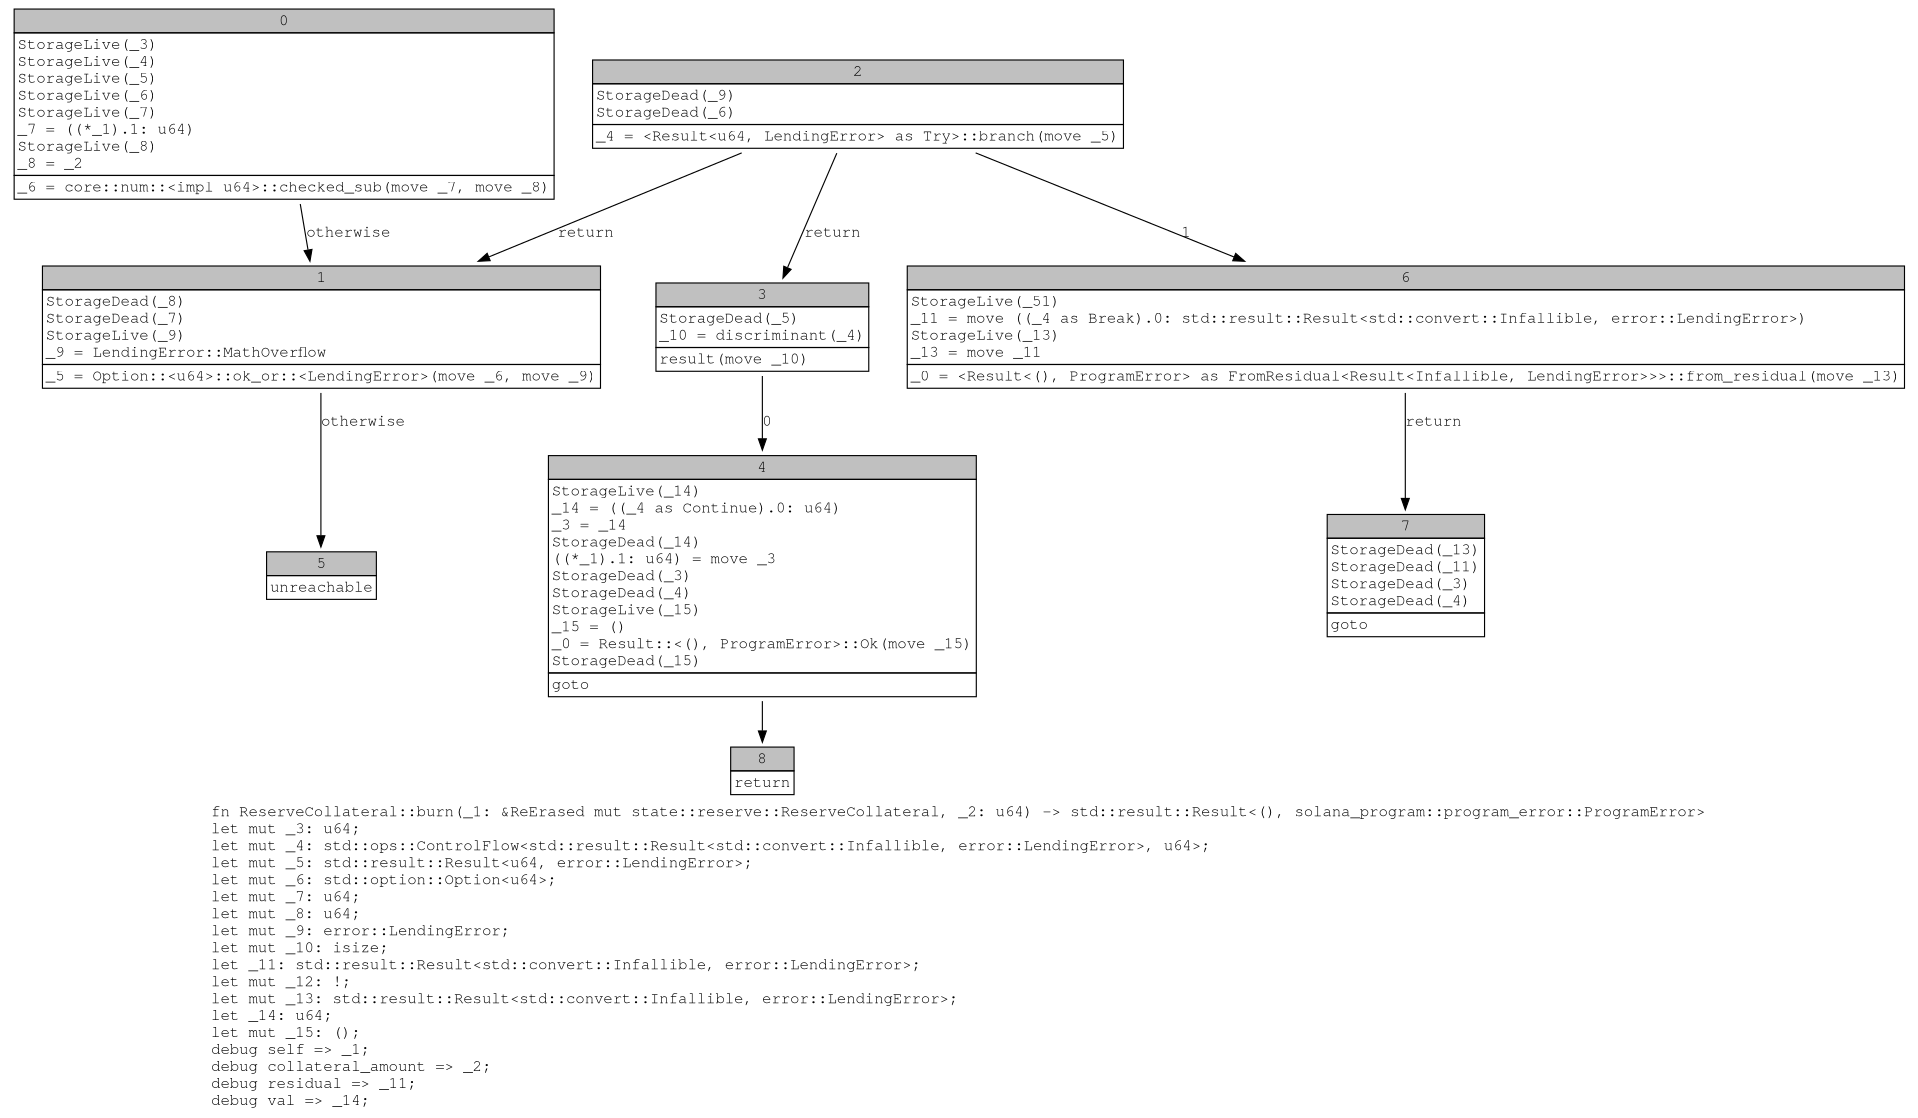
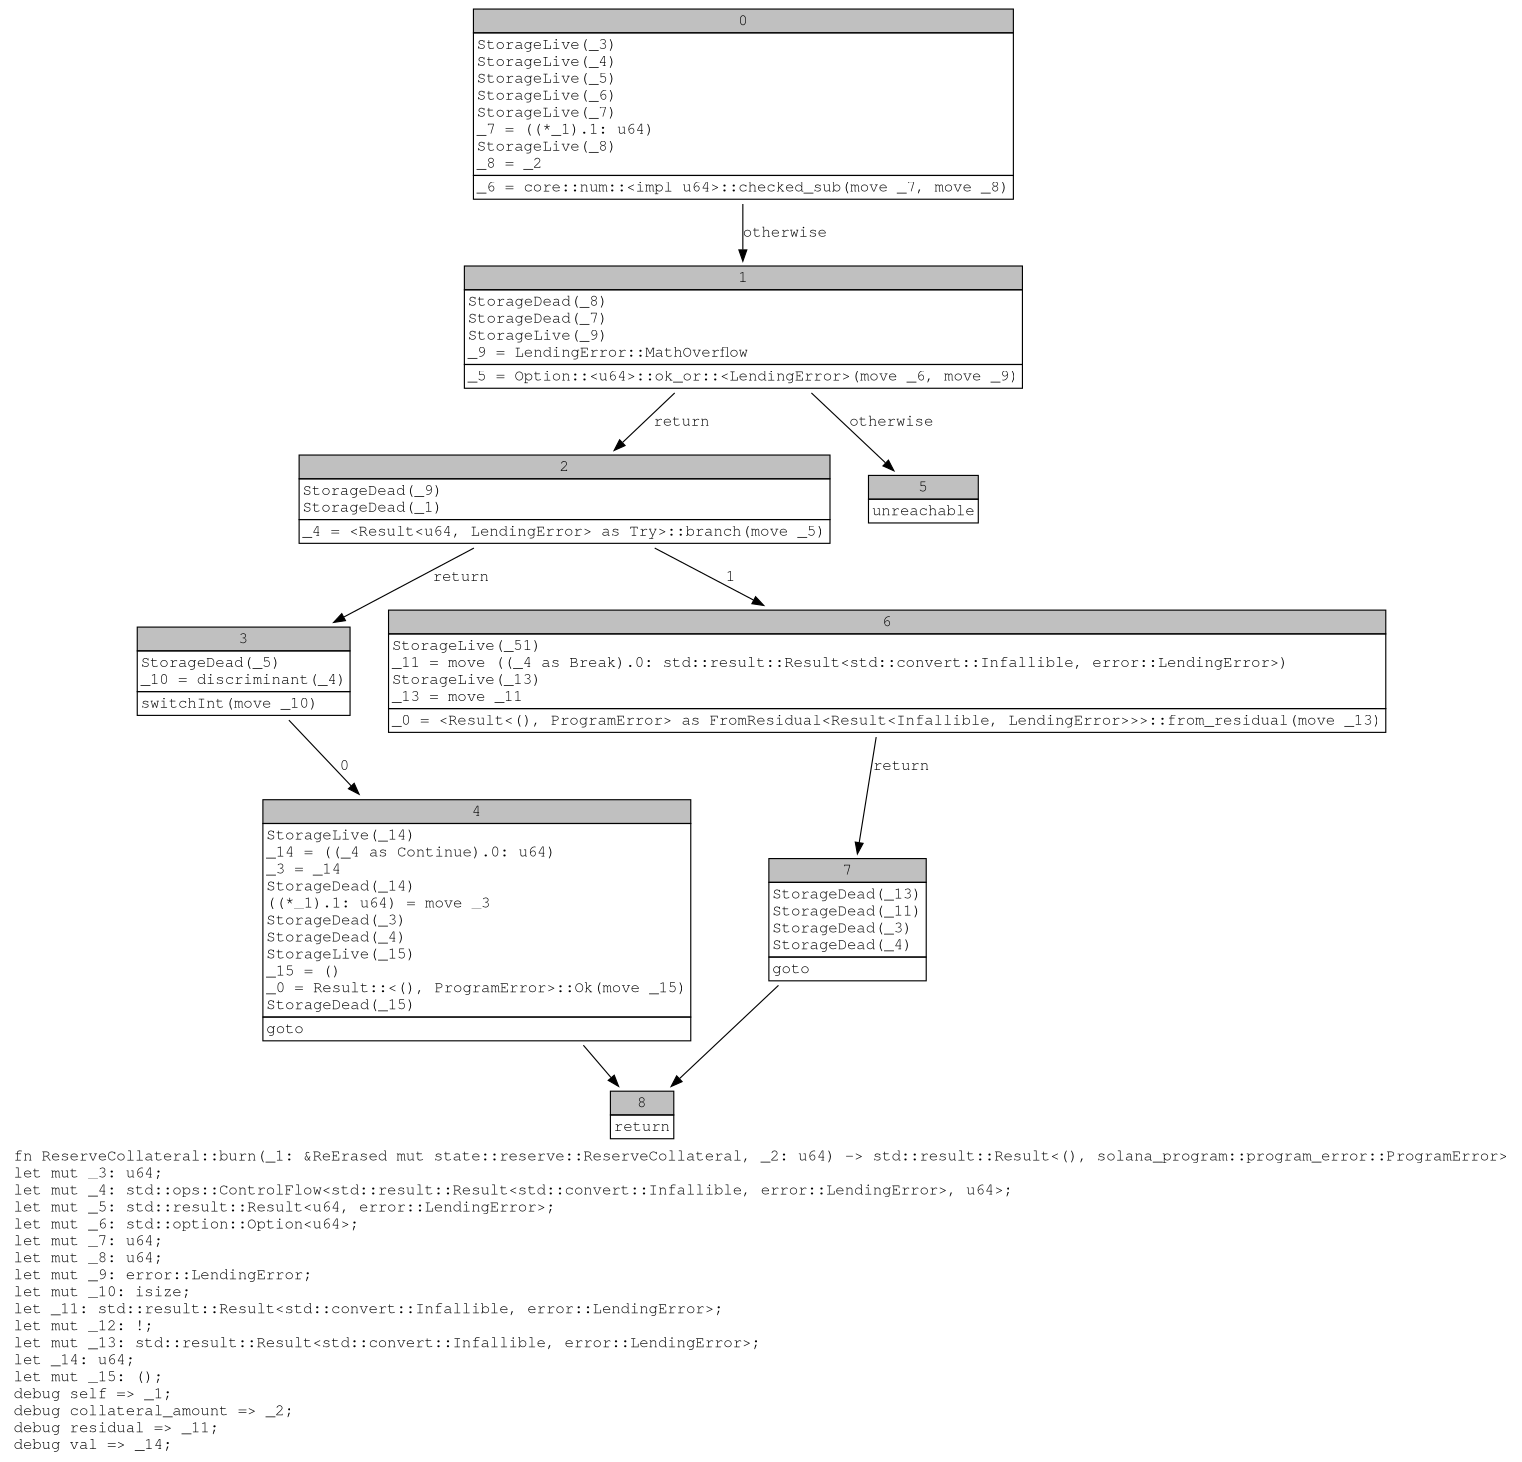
(666, 112) -> (373, 507)
(615, 205) -> (649, 418)
(735, 359) -> (230, 703)
none -> (729, 1032)
